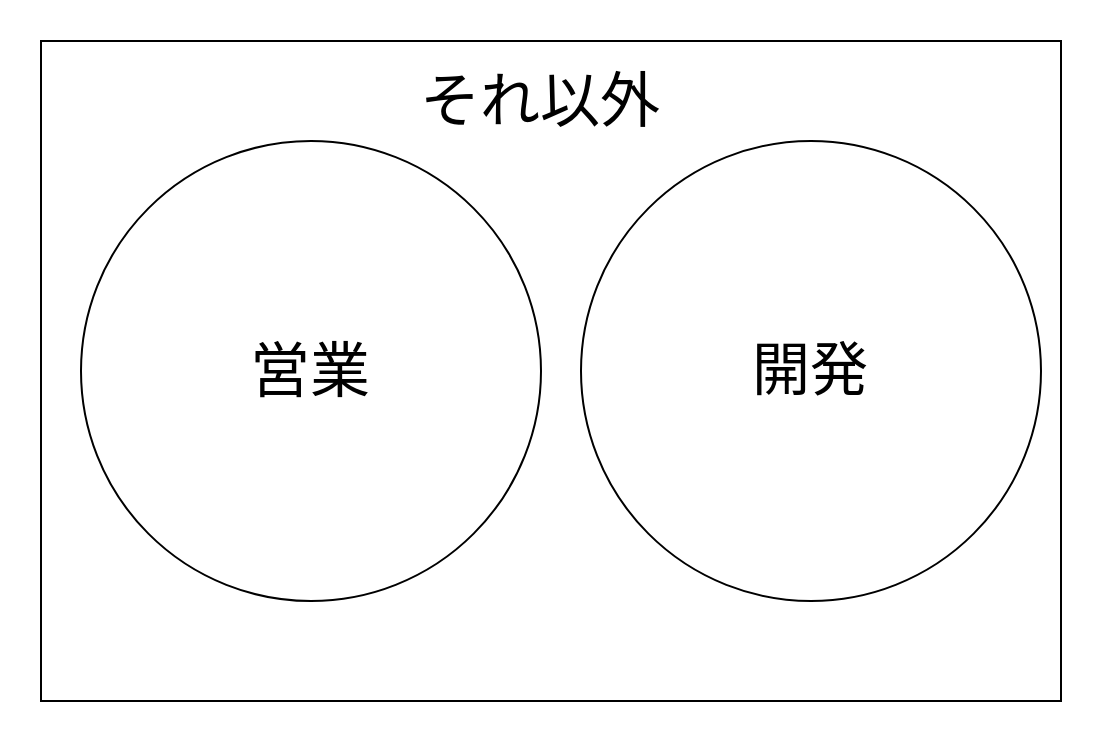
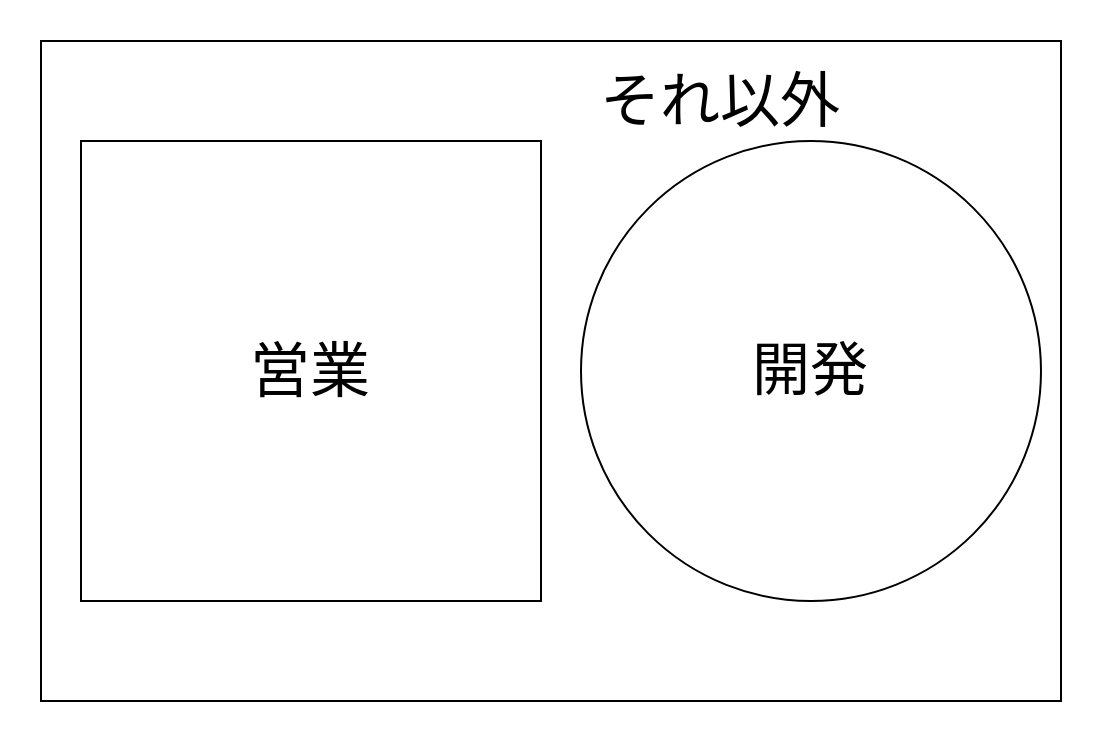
(541, 101) -> (721, 101)
(311, 371) -> (311, 371)
